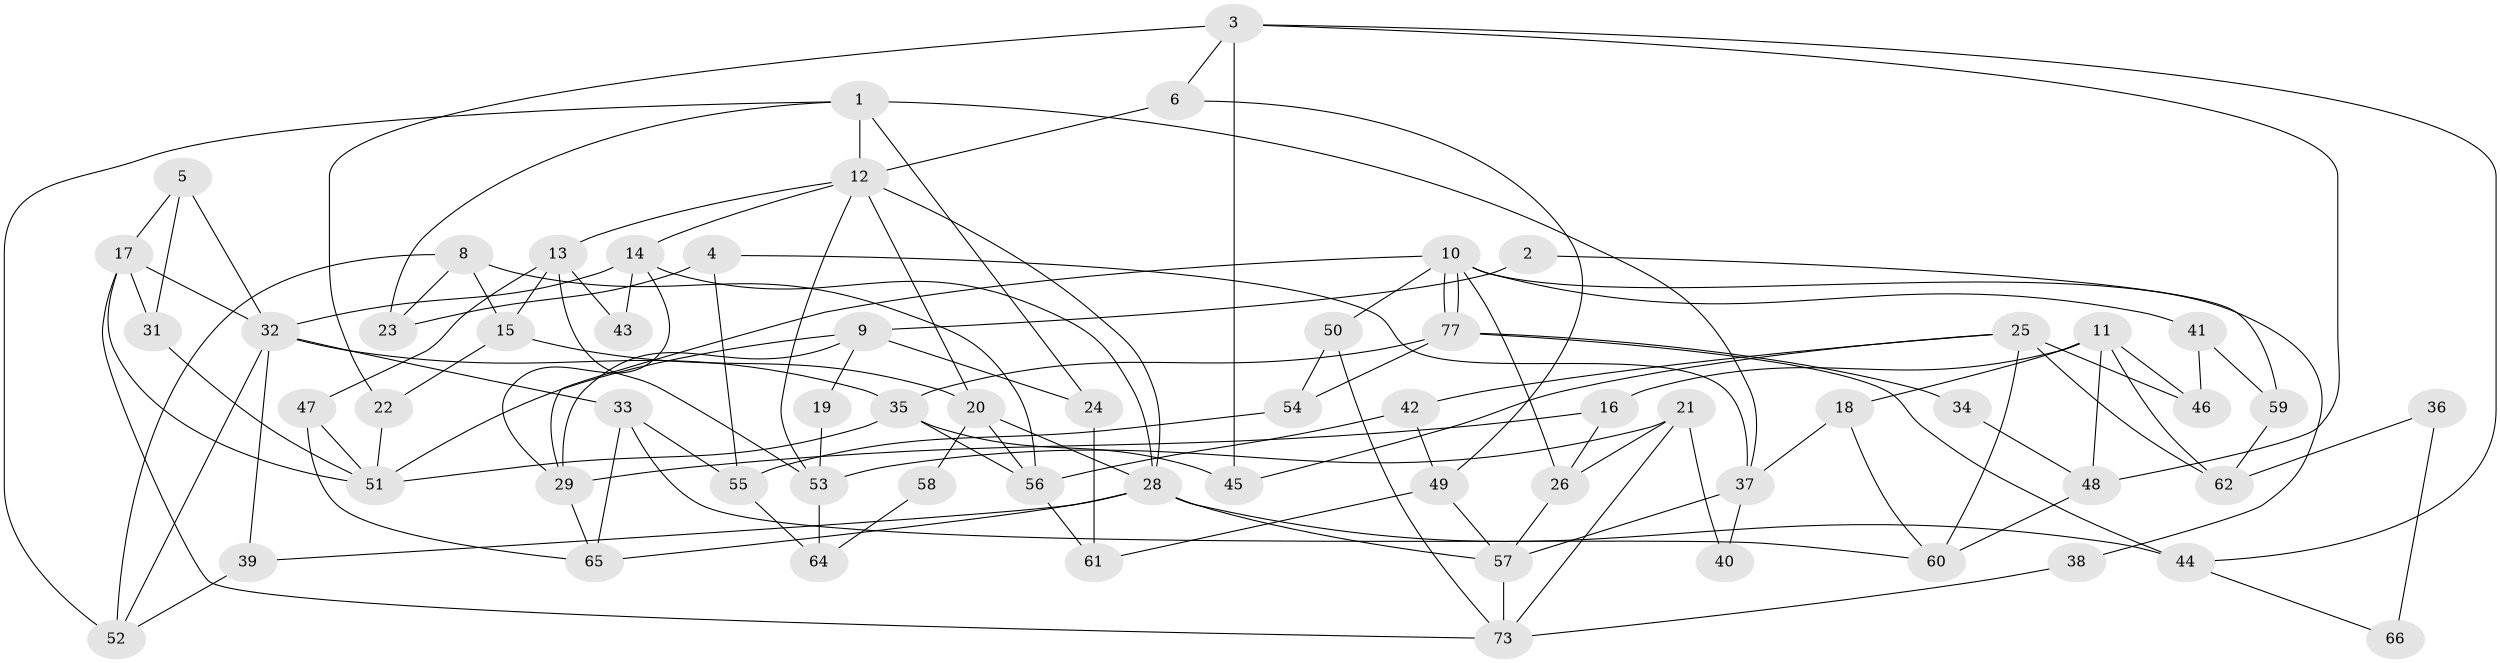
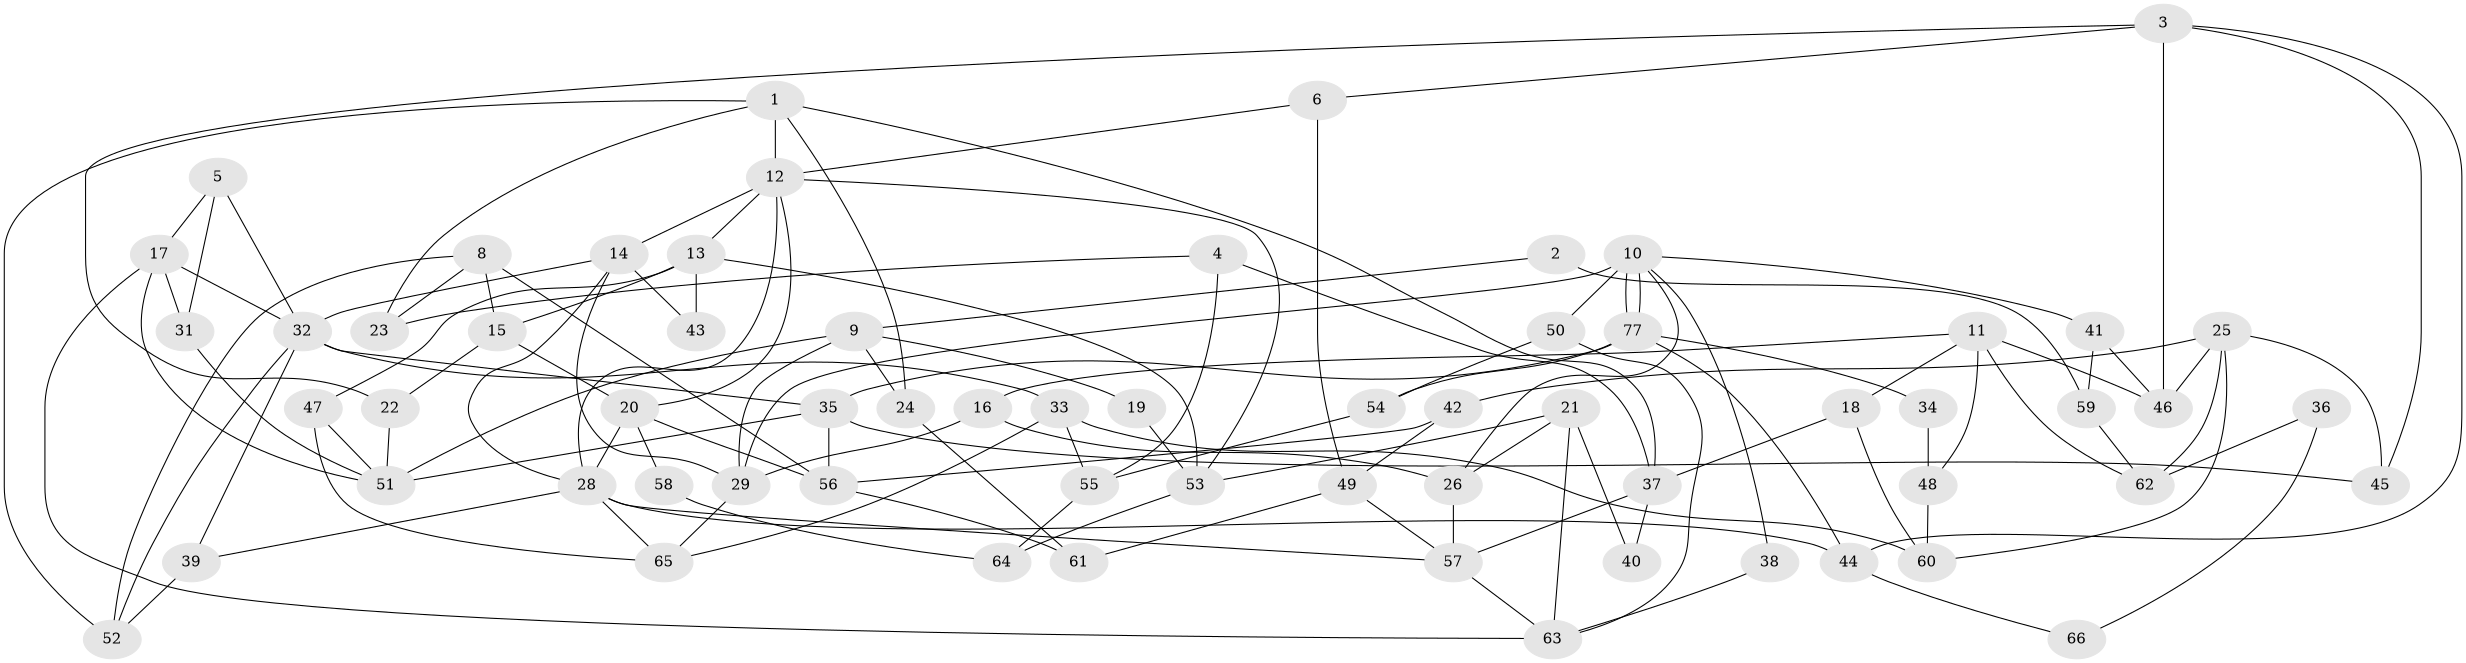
(2042, 81) -> (2163, 216)
(1504, 640) -> (1553, 640)
